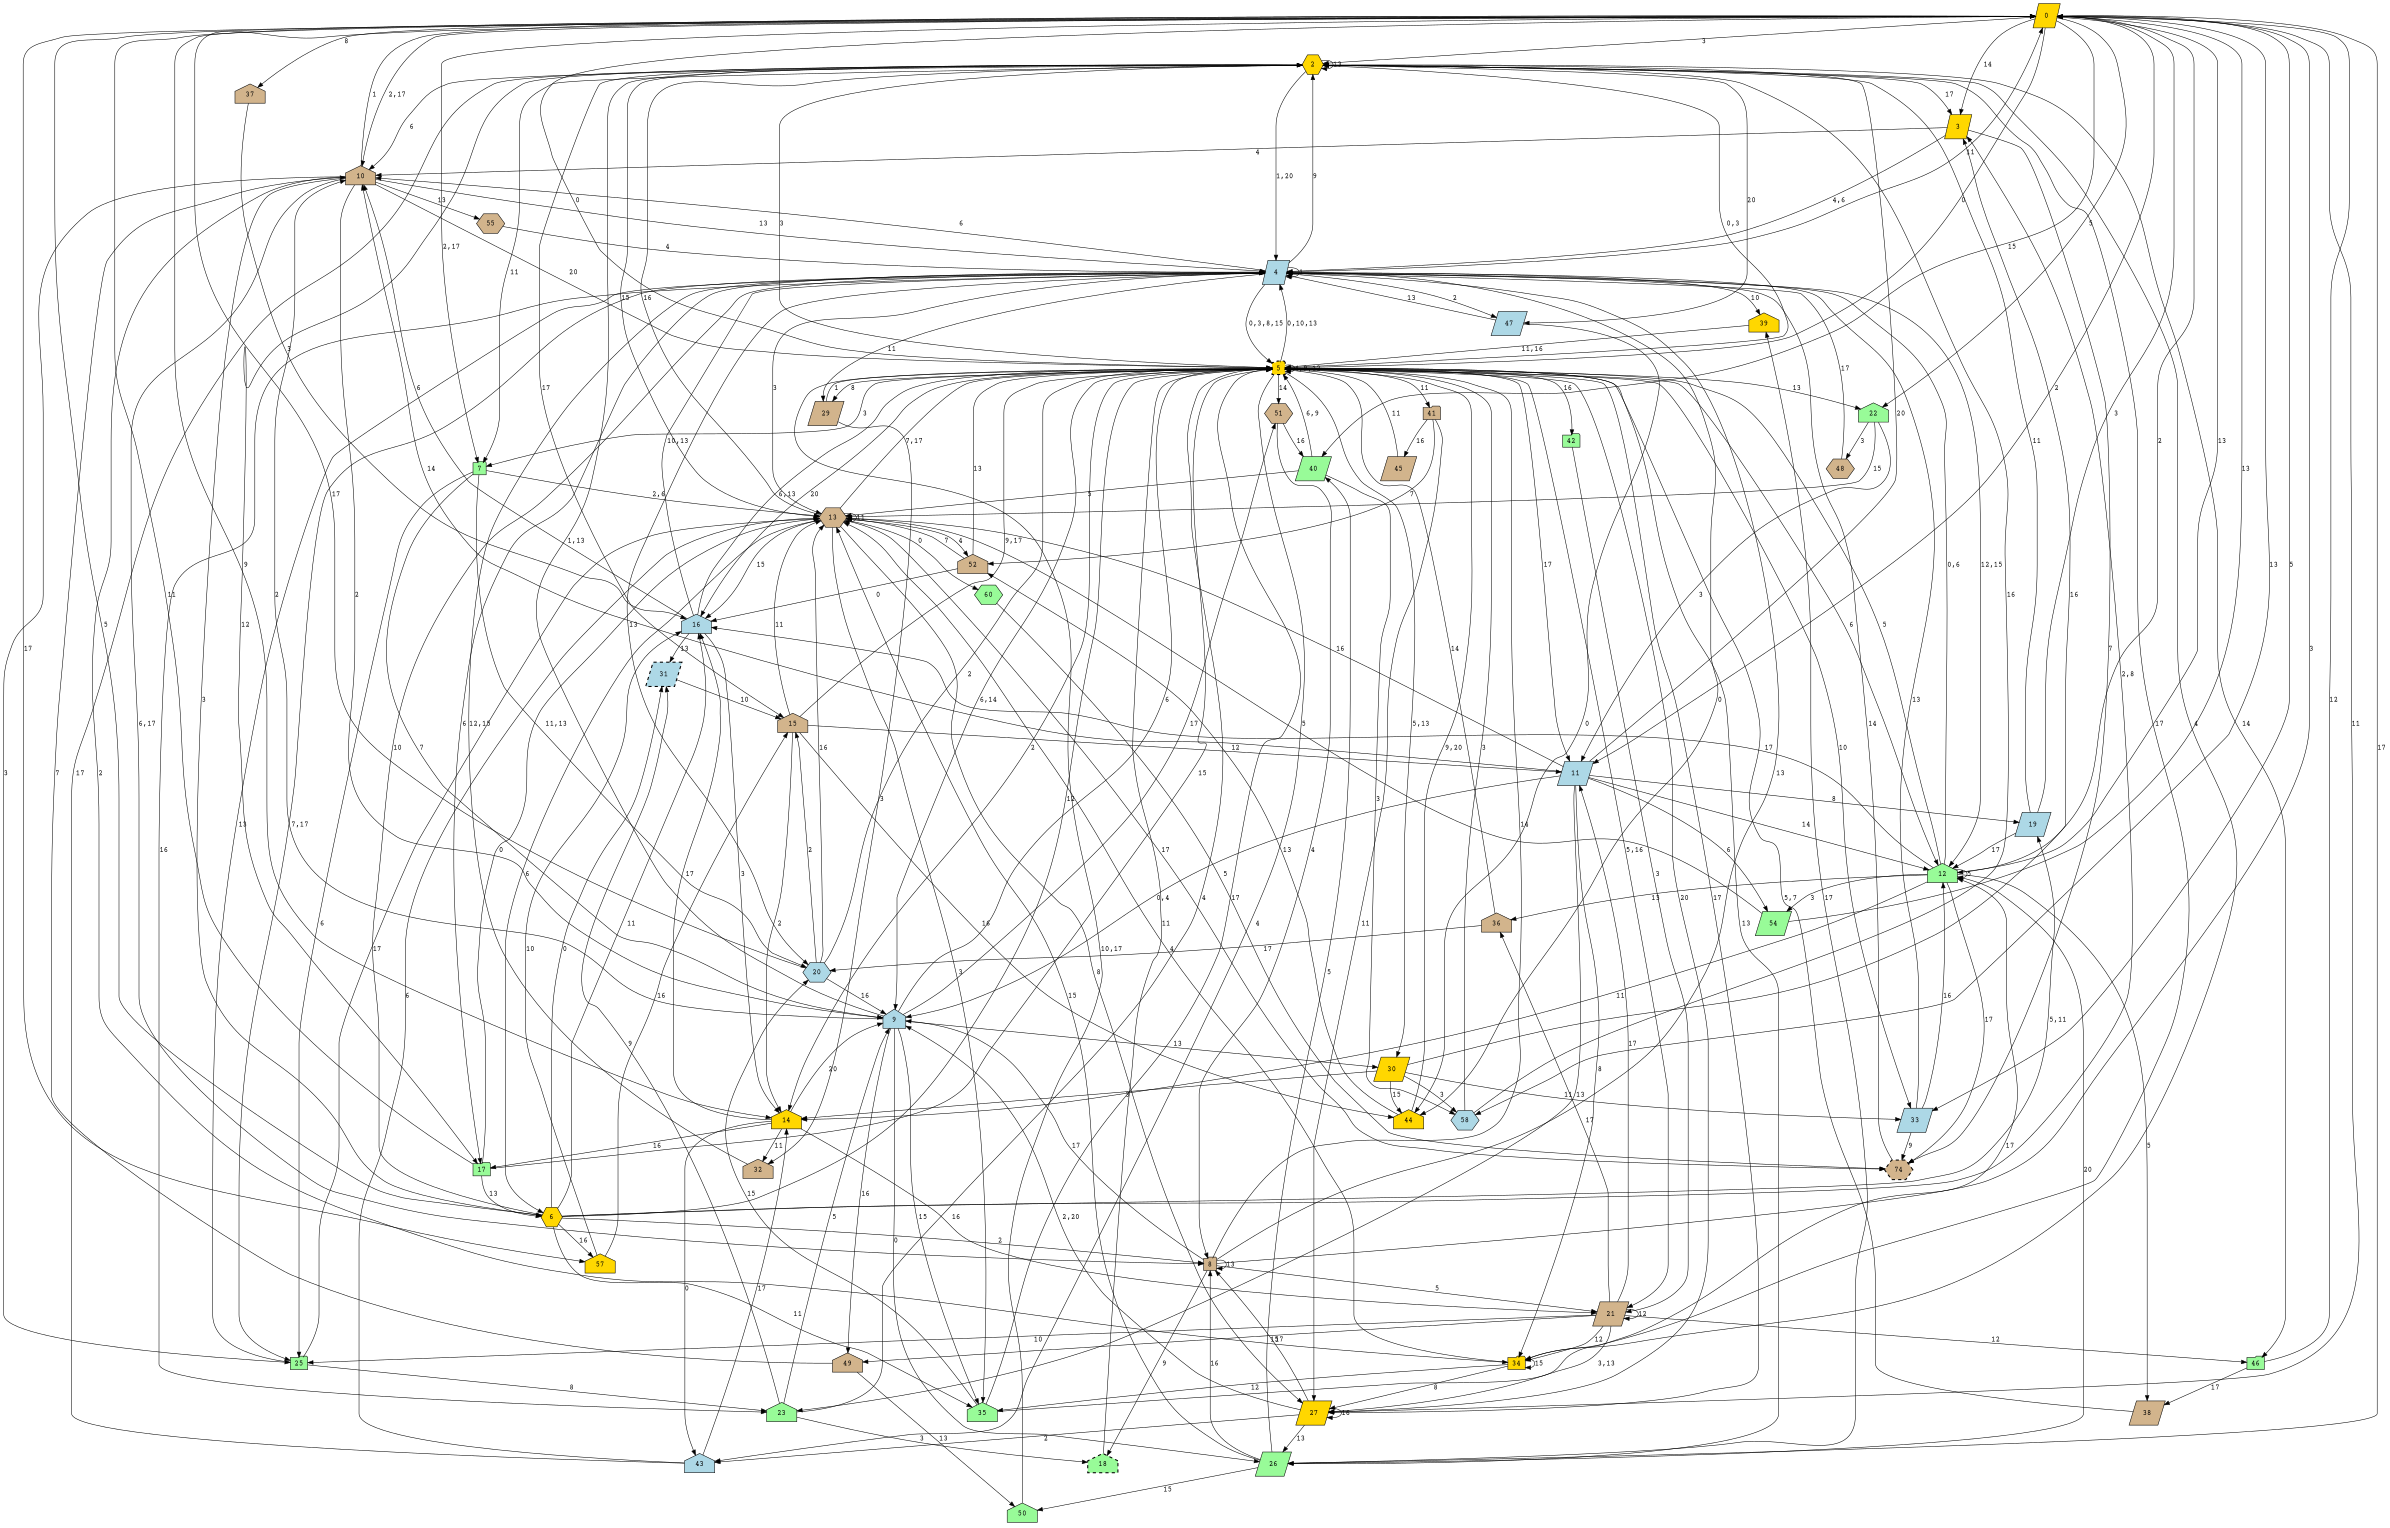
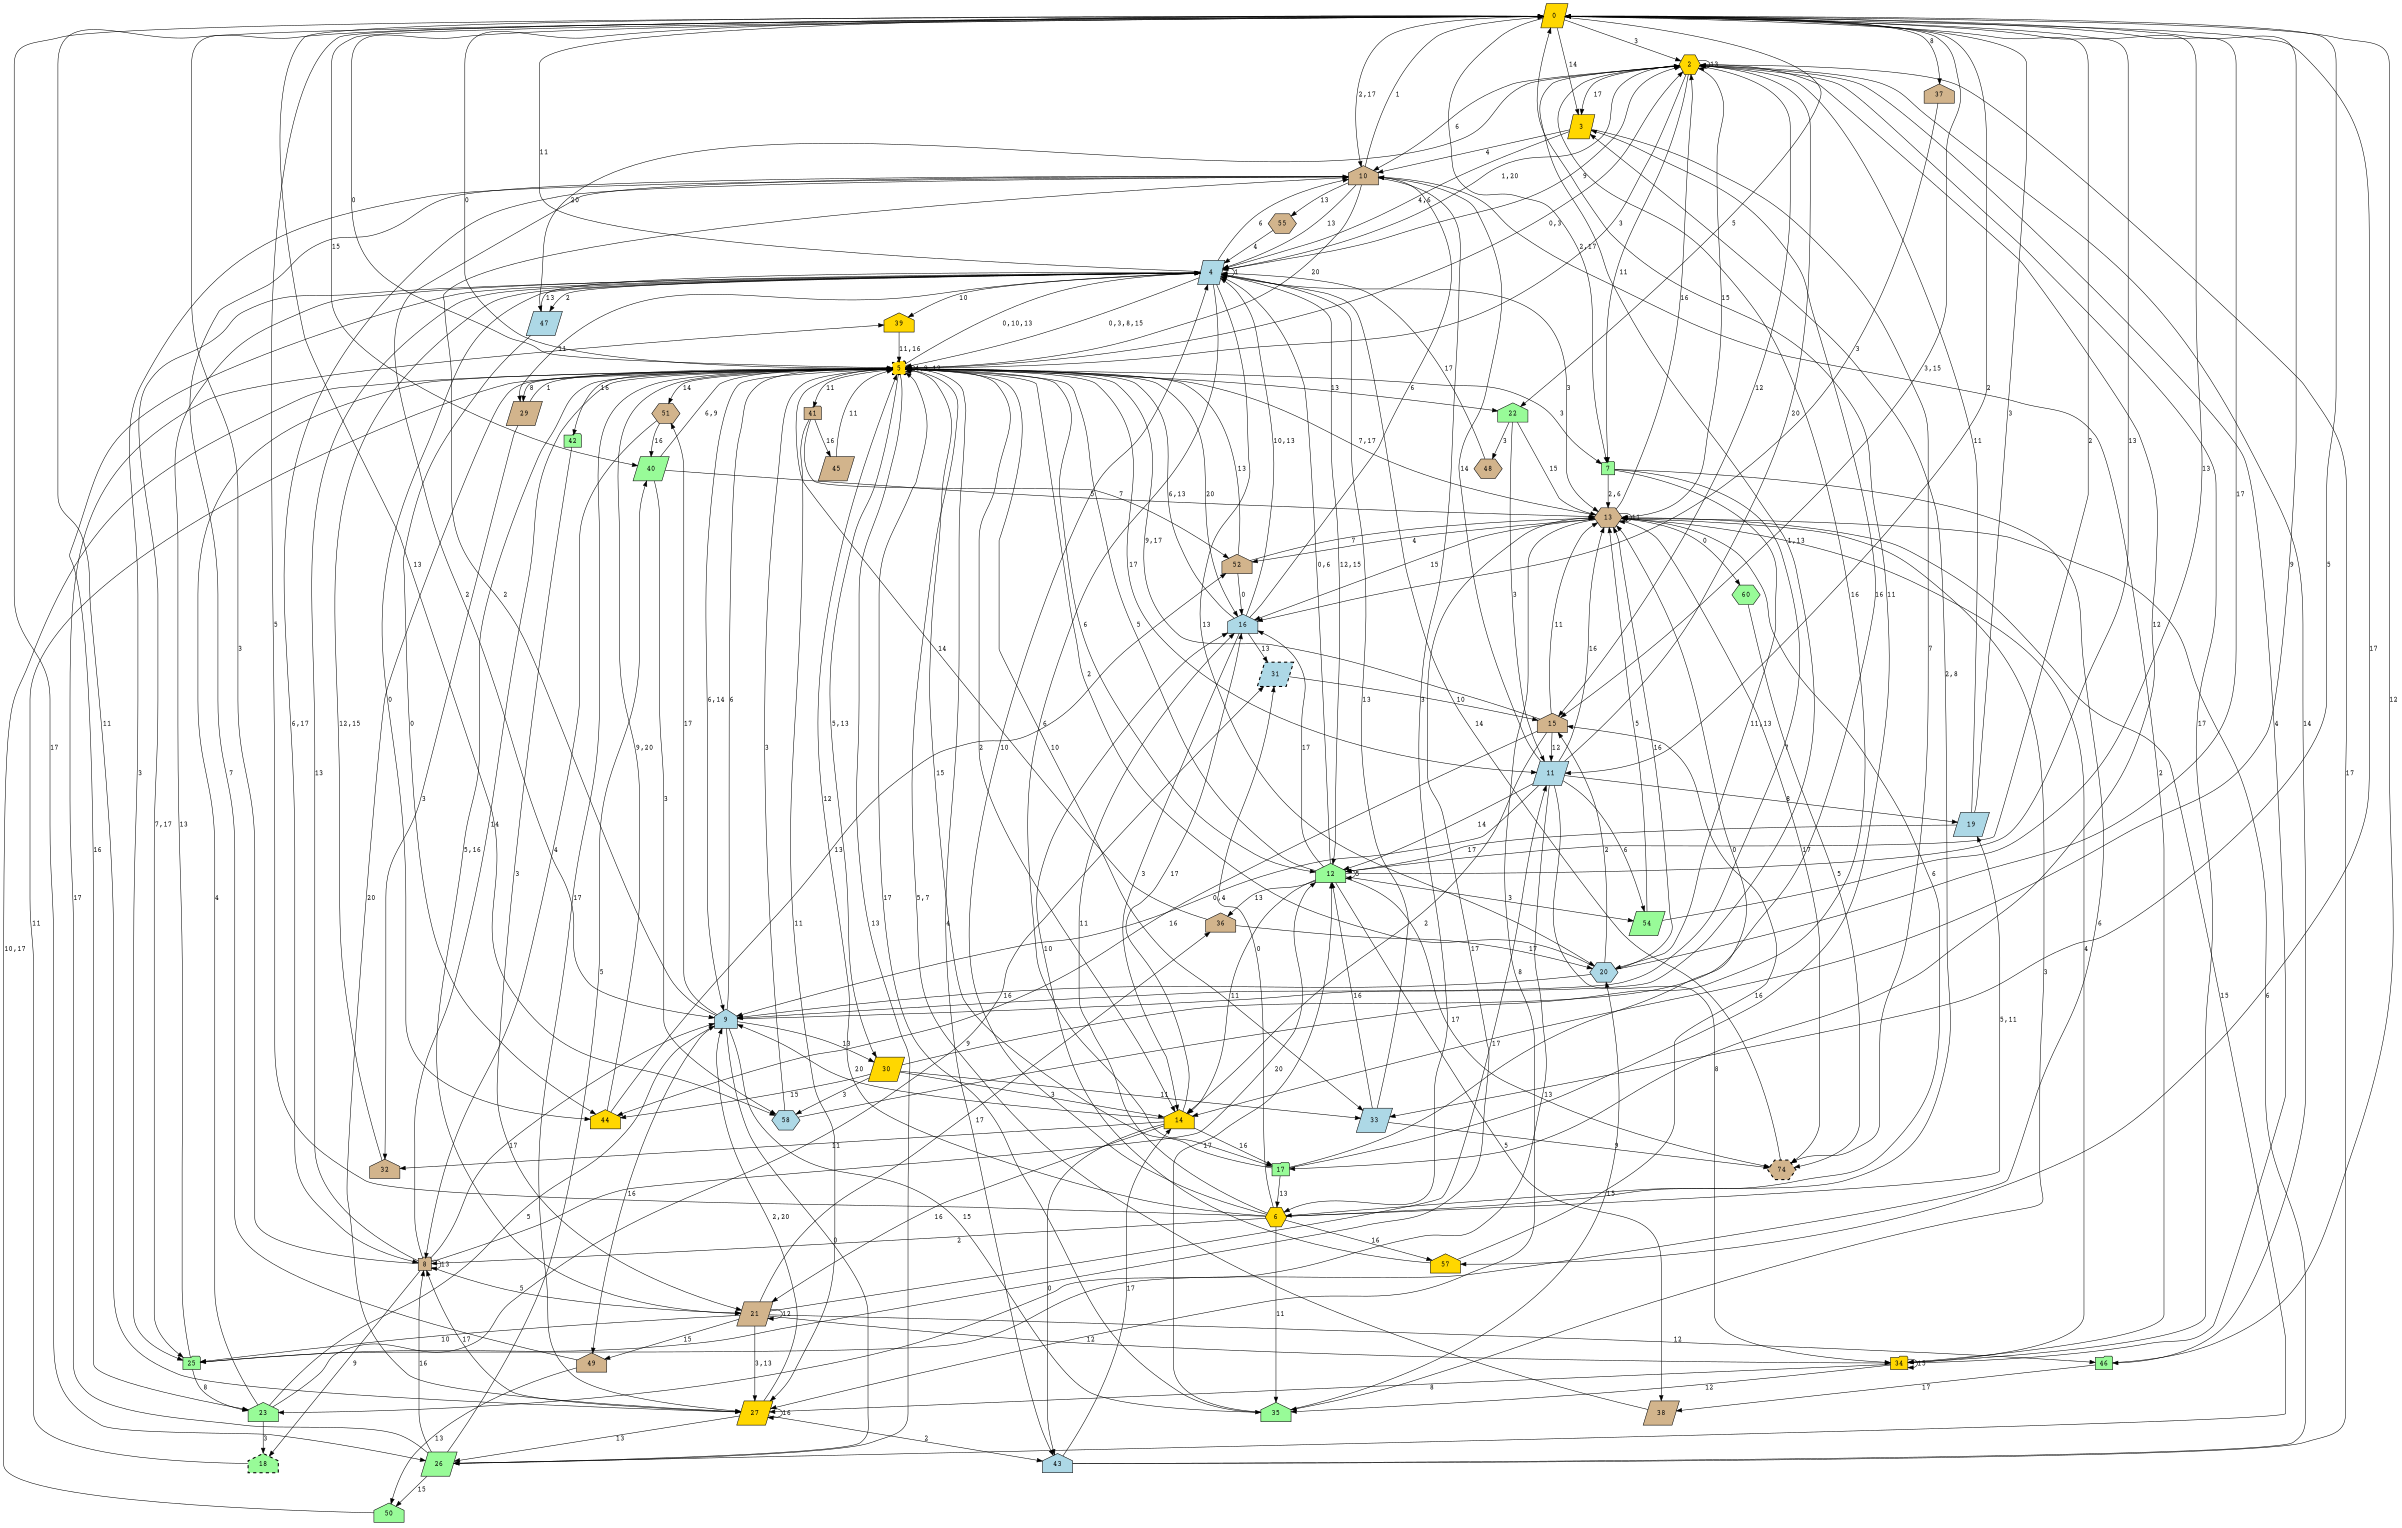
none -> (1947, 263)
(546, 388) -> (1759, 388)
(1983, 1438) -> (954, 1160)
